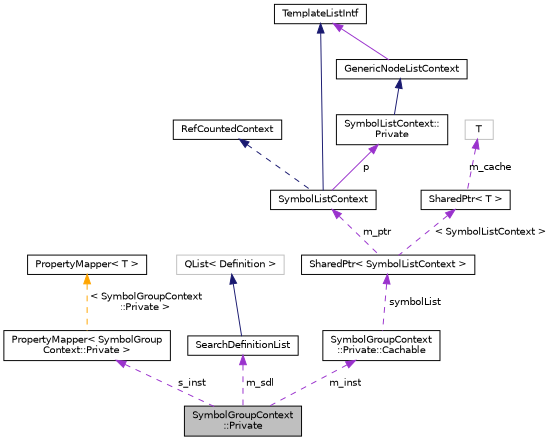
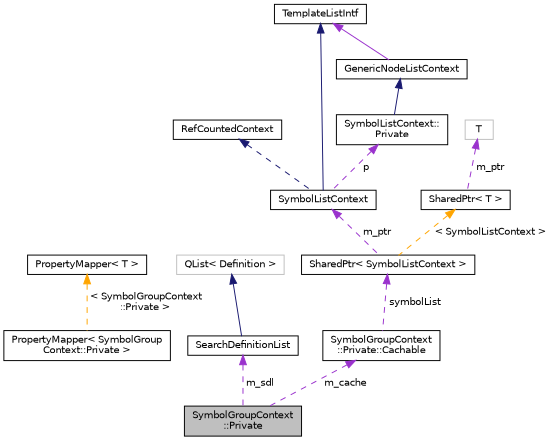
(489, 167) -> (489, 167)
(352, 171) -> (352, 171)
(423, 236) -> (423, 236)
(344, 383) -> (344, 383)
(170, 385) -> none
